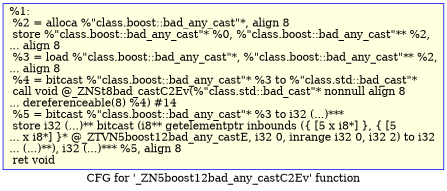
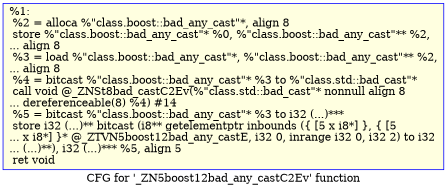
(95, 149) -> (95, 149)
